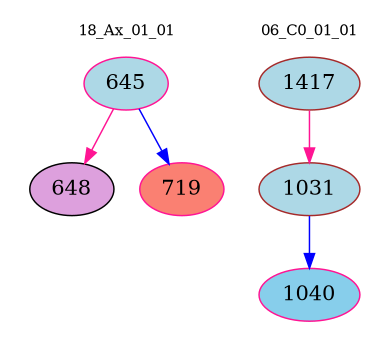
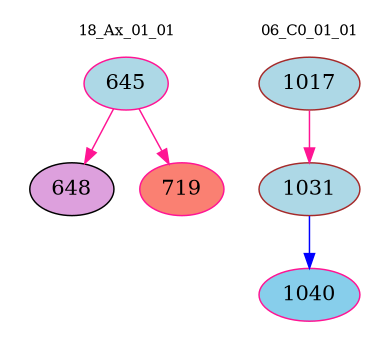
(309, 84) -> (309, 84)
(150, 130) -> (150, 130)
